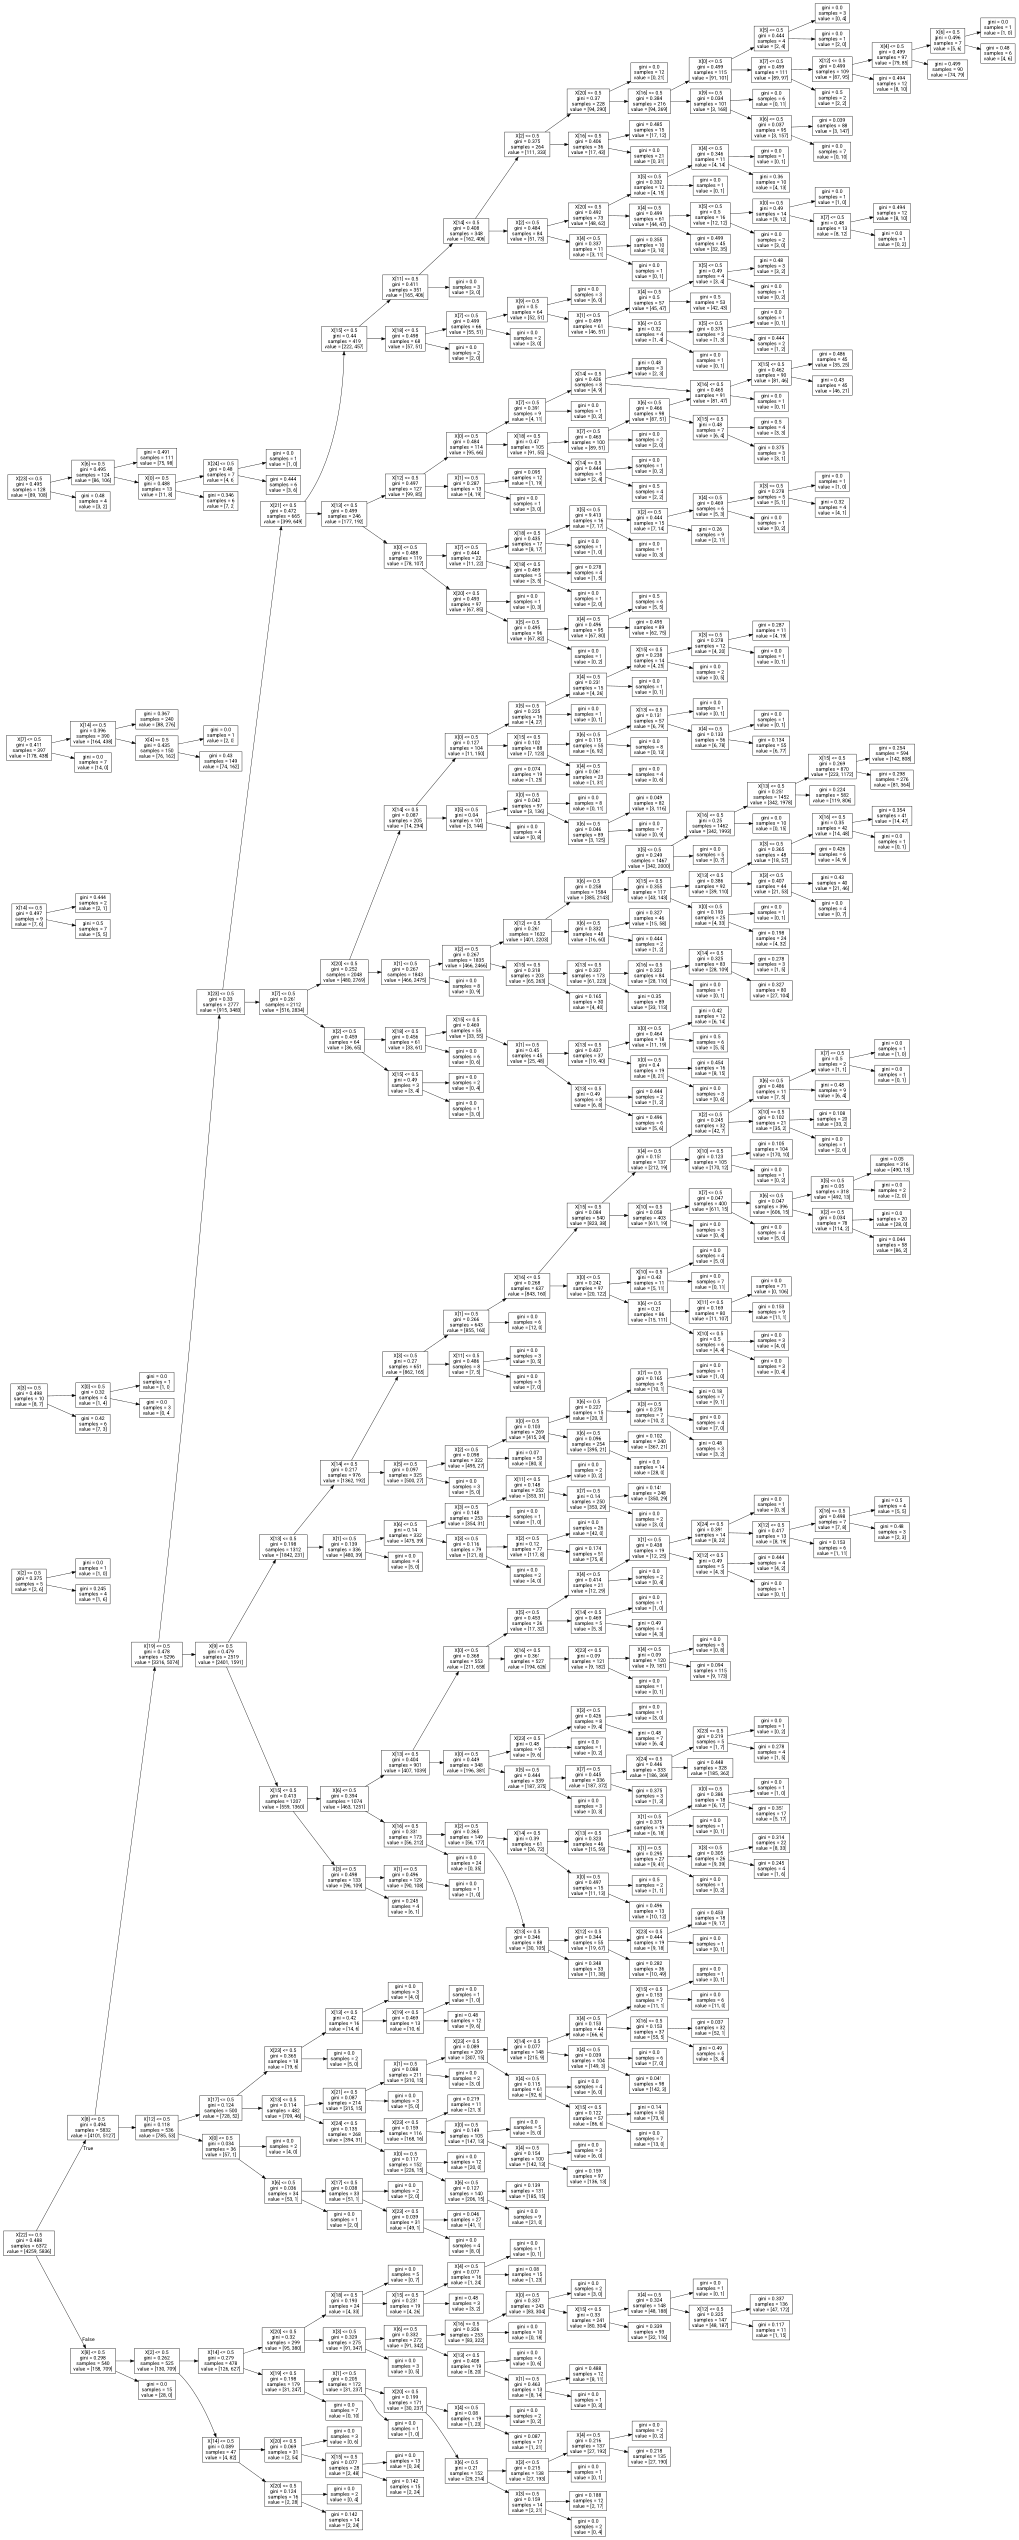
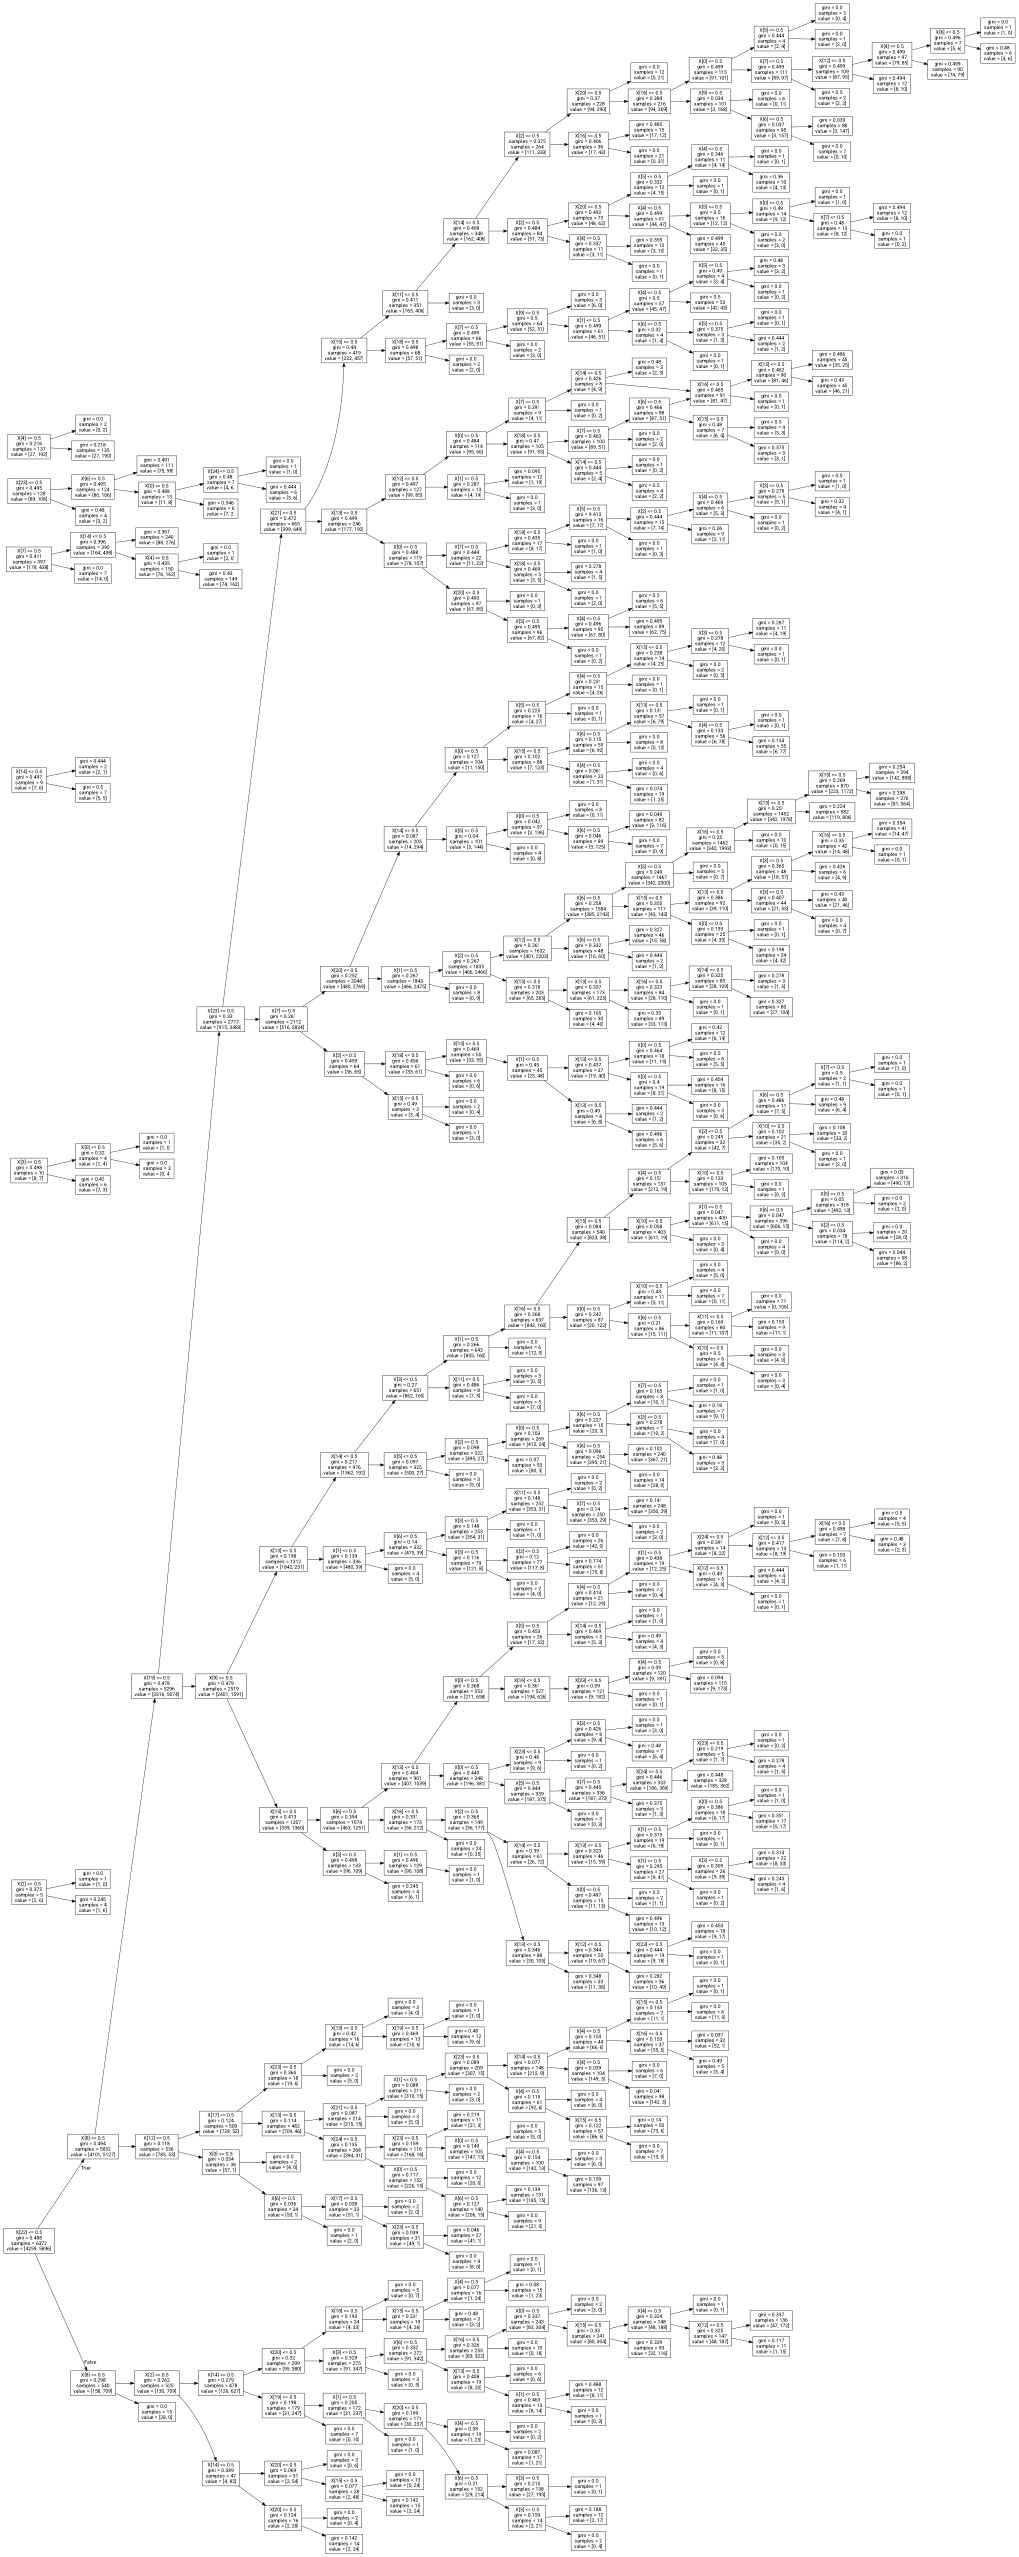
(527, 144) -> (527, 144)
(556, 775) -> (617, 783)
(556, 2458) -> none
